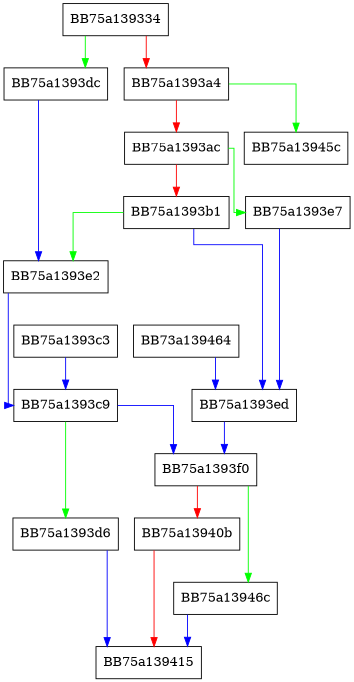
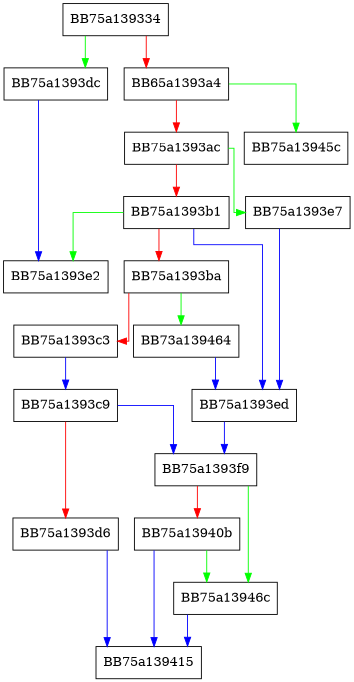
(176, 84) -> (176, 84)
none -> (176, 277)
(8, 350) -> none
(66, 465) -> (66, 465)
(206, 470) -> (206, 470)
none -> (207, 562)
(154, 594) -> (154, 594)
